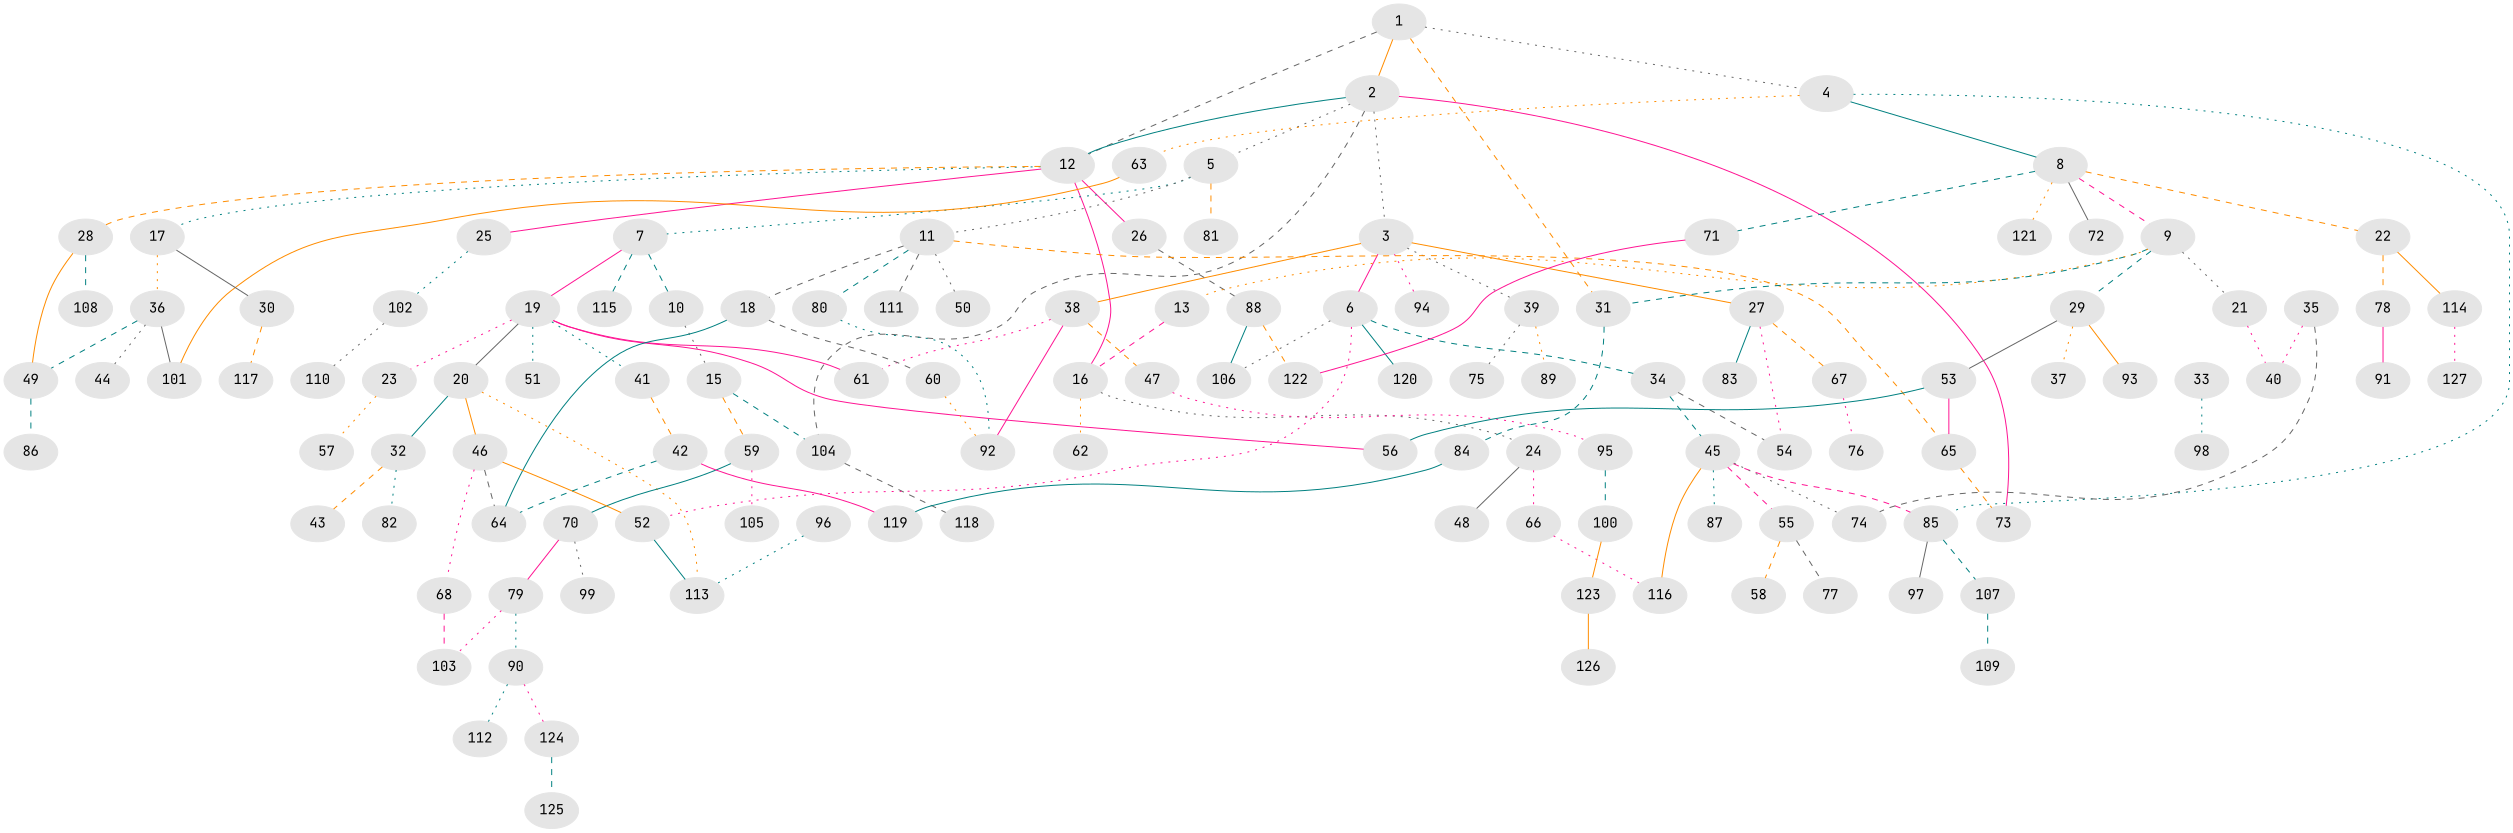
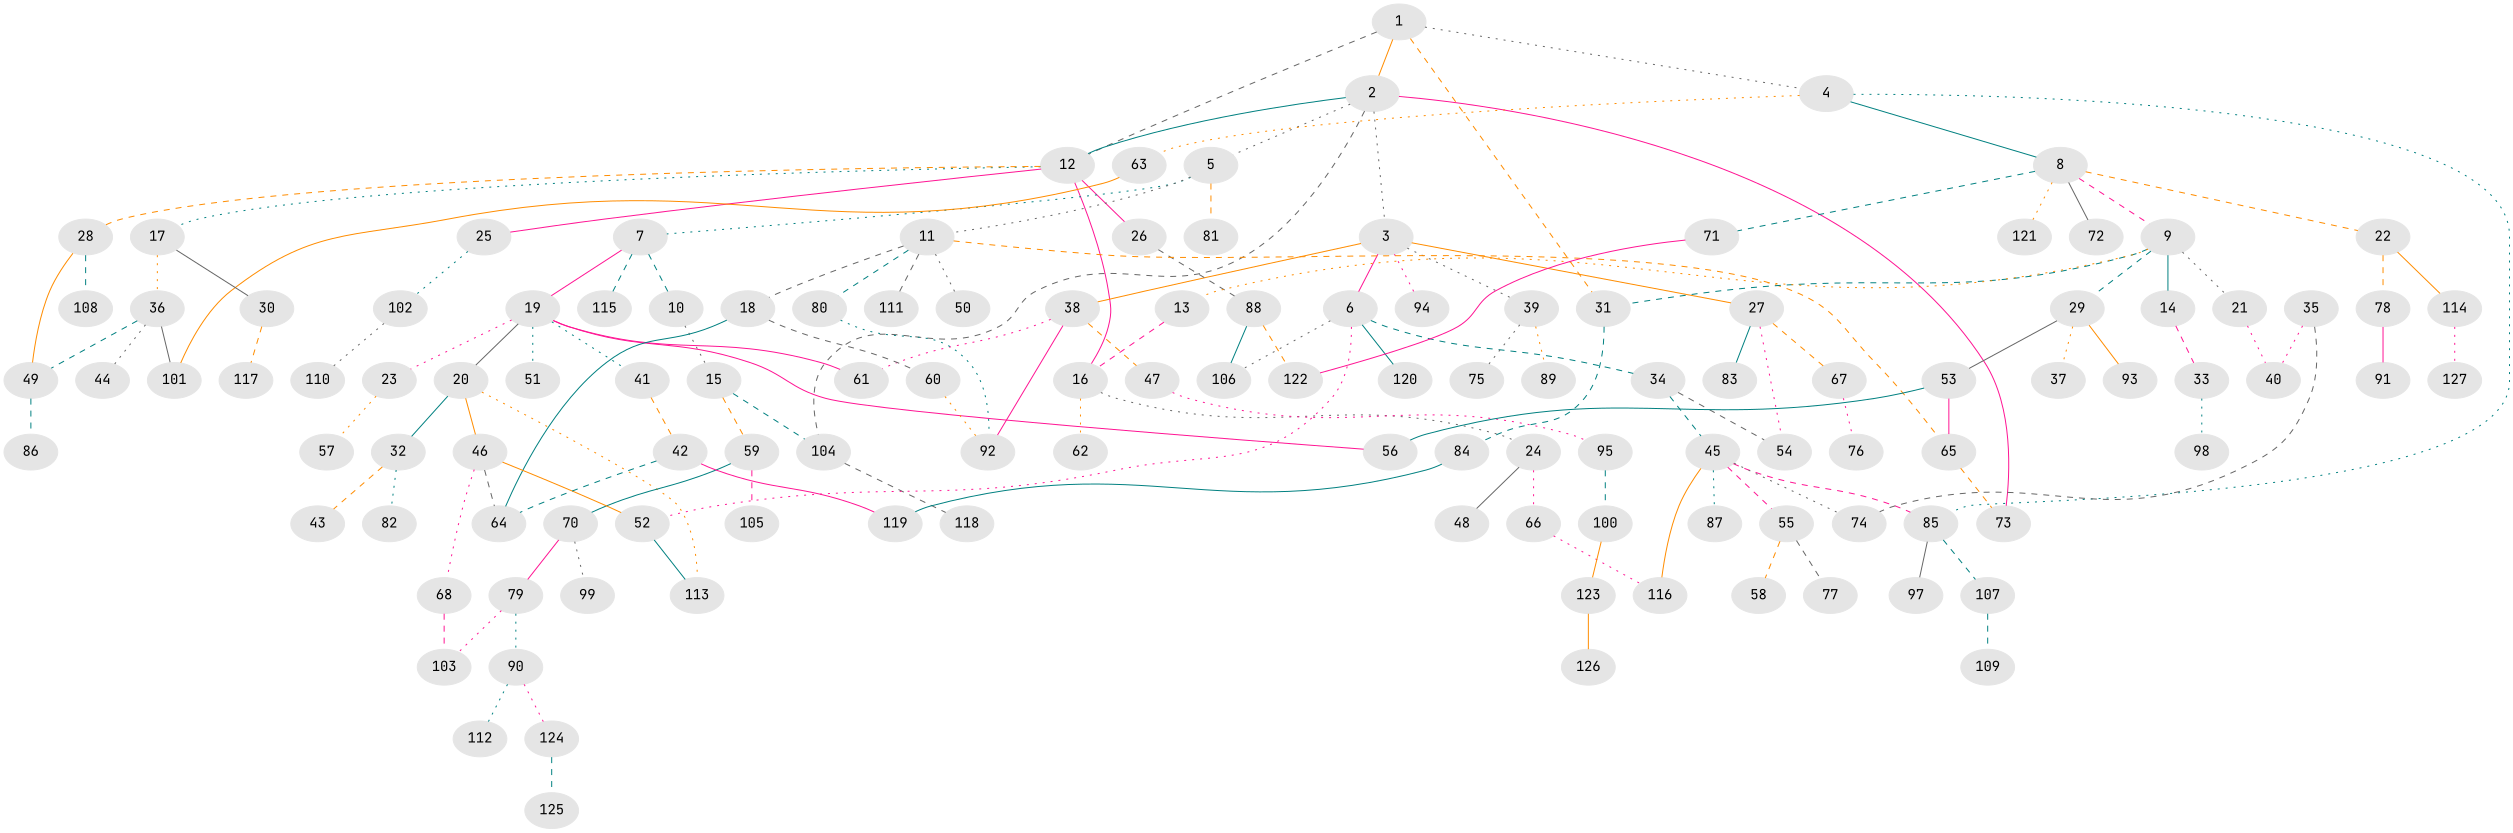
none -> (2168, 309)
(752, 488) -> (752, 488)
(824, 524) -> none
